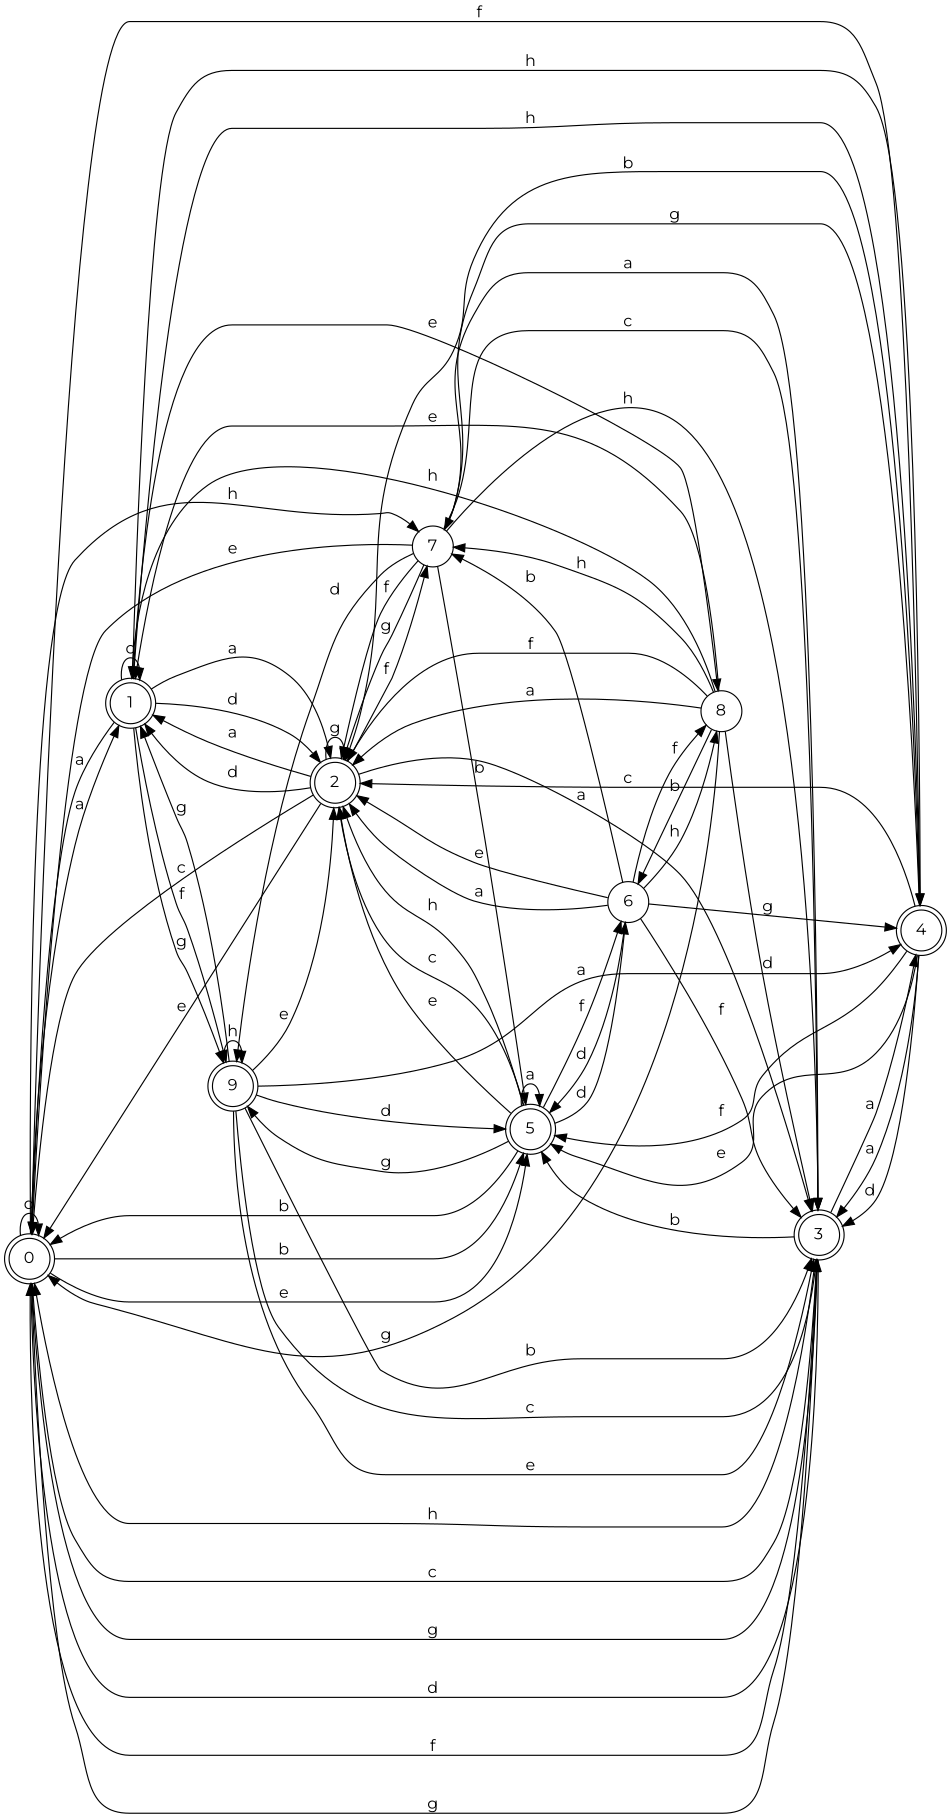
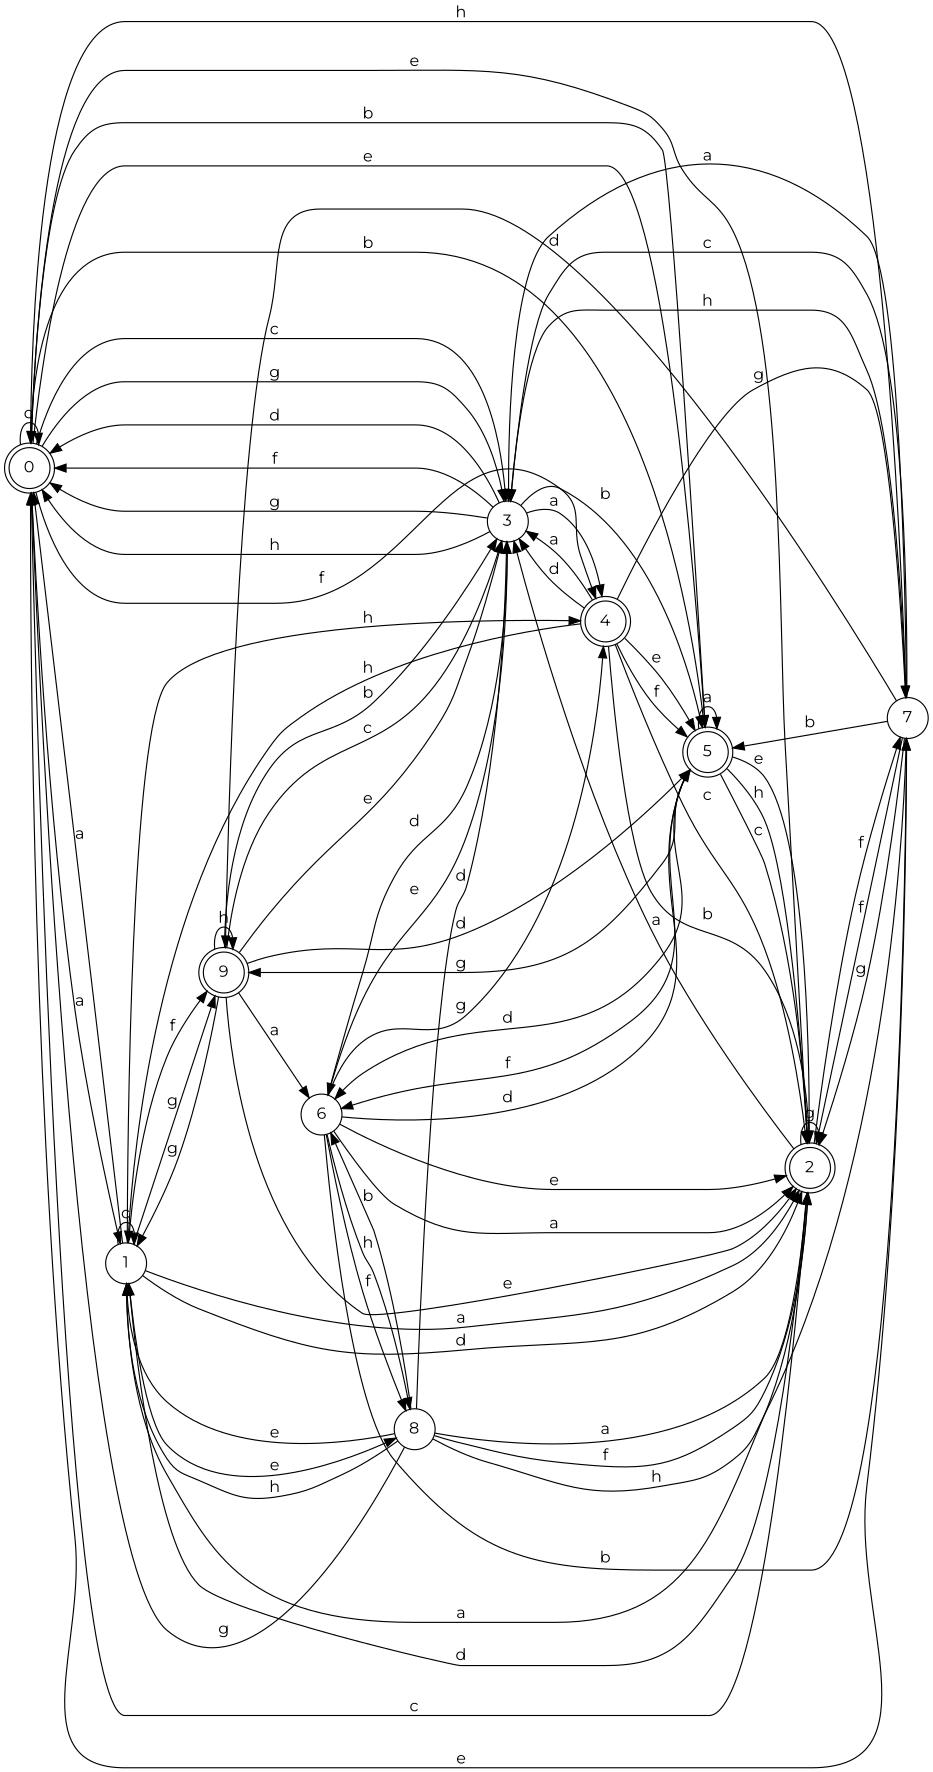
(131, 703) -> (126, 1263)
none -> (469, 830)
(566, 989) -> (271, 1040)
(721, 1011) -> (415, 822)
(819, 1235) -> (508, 521)
